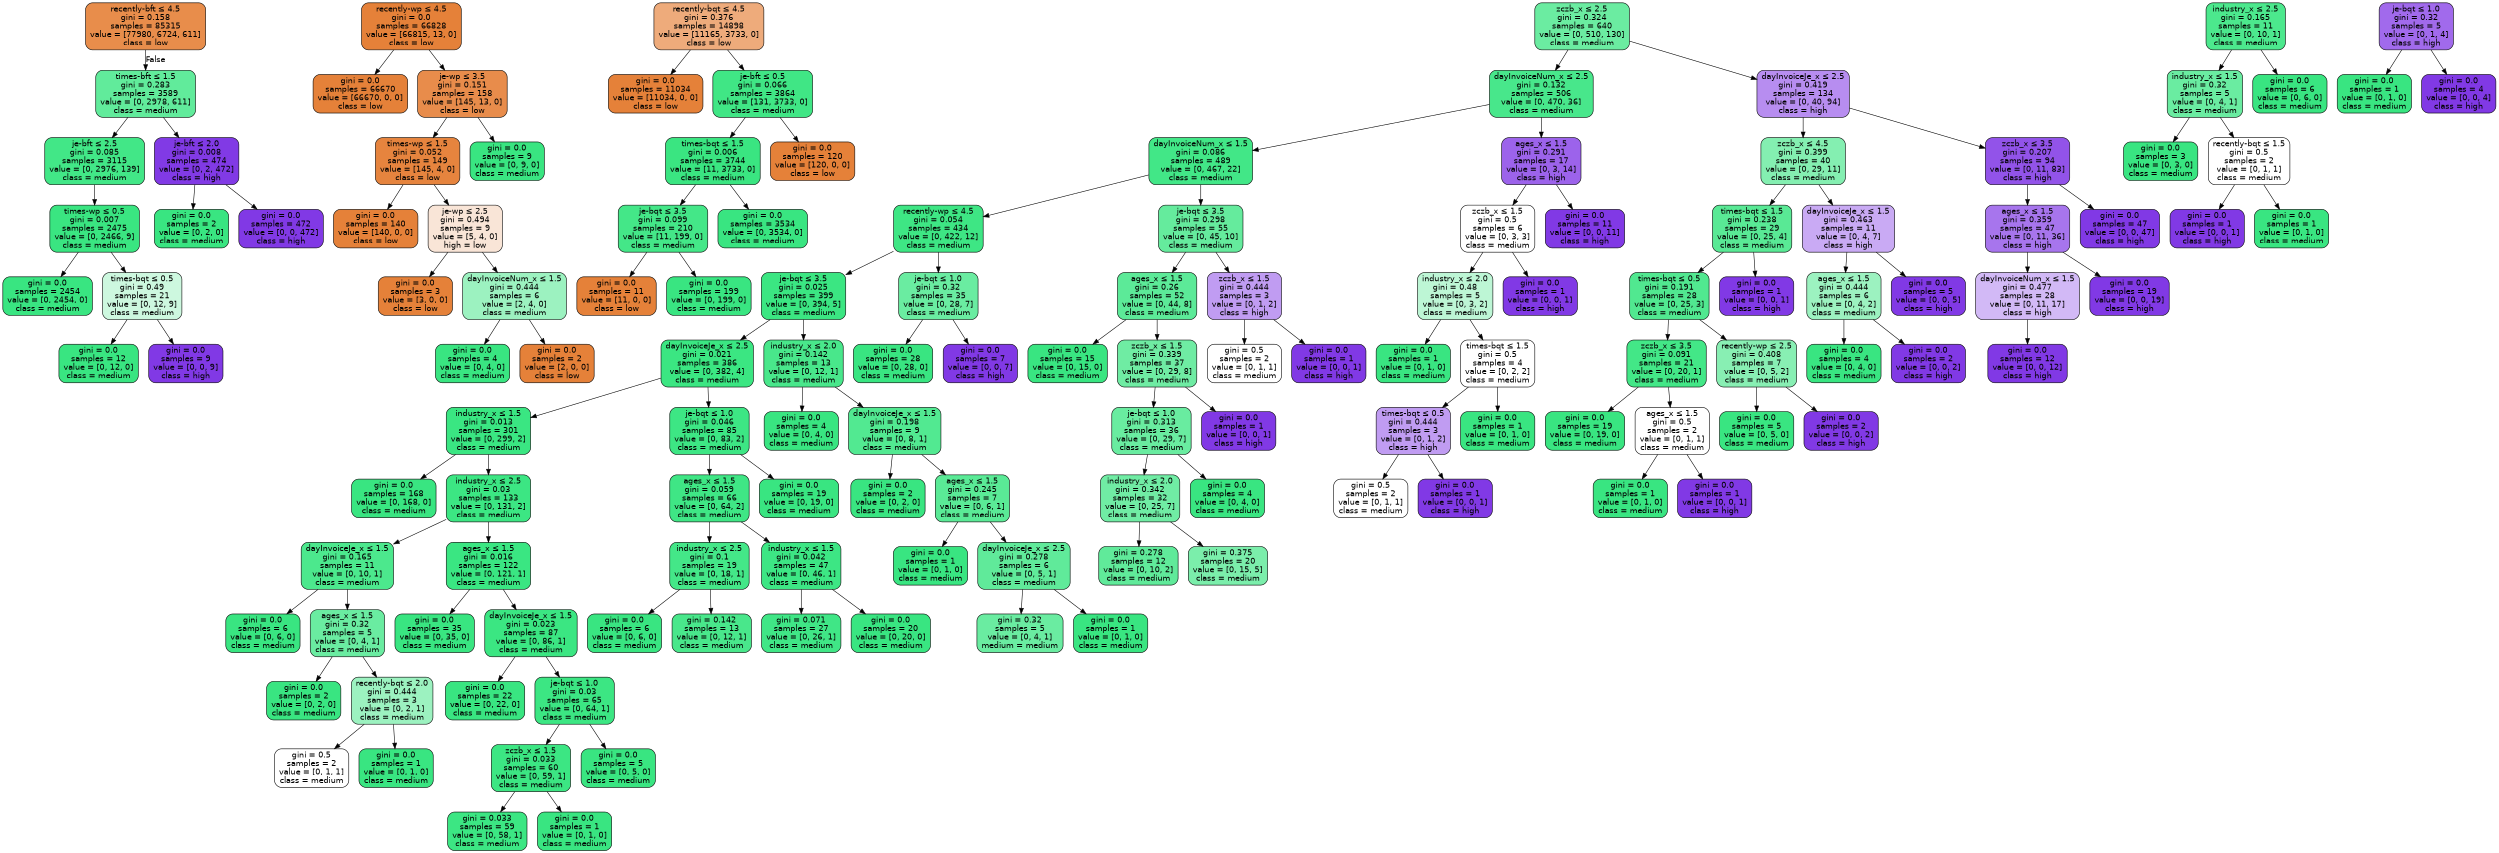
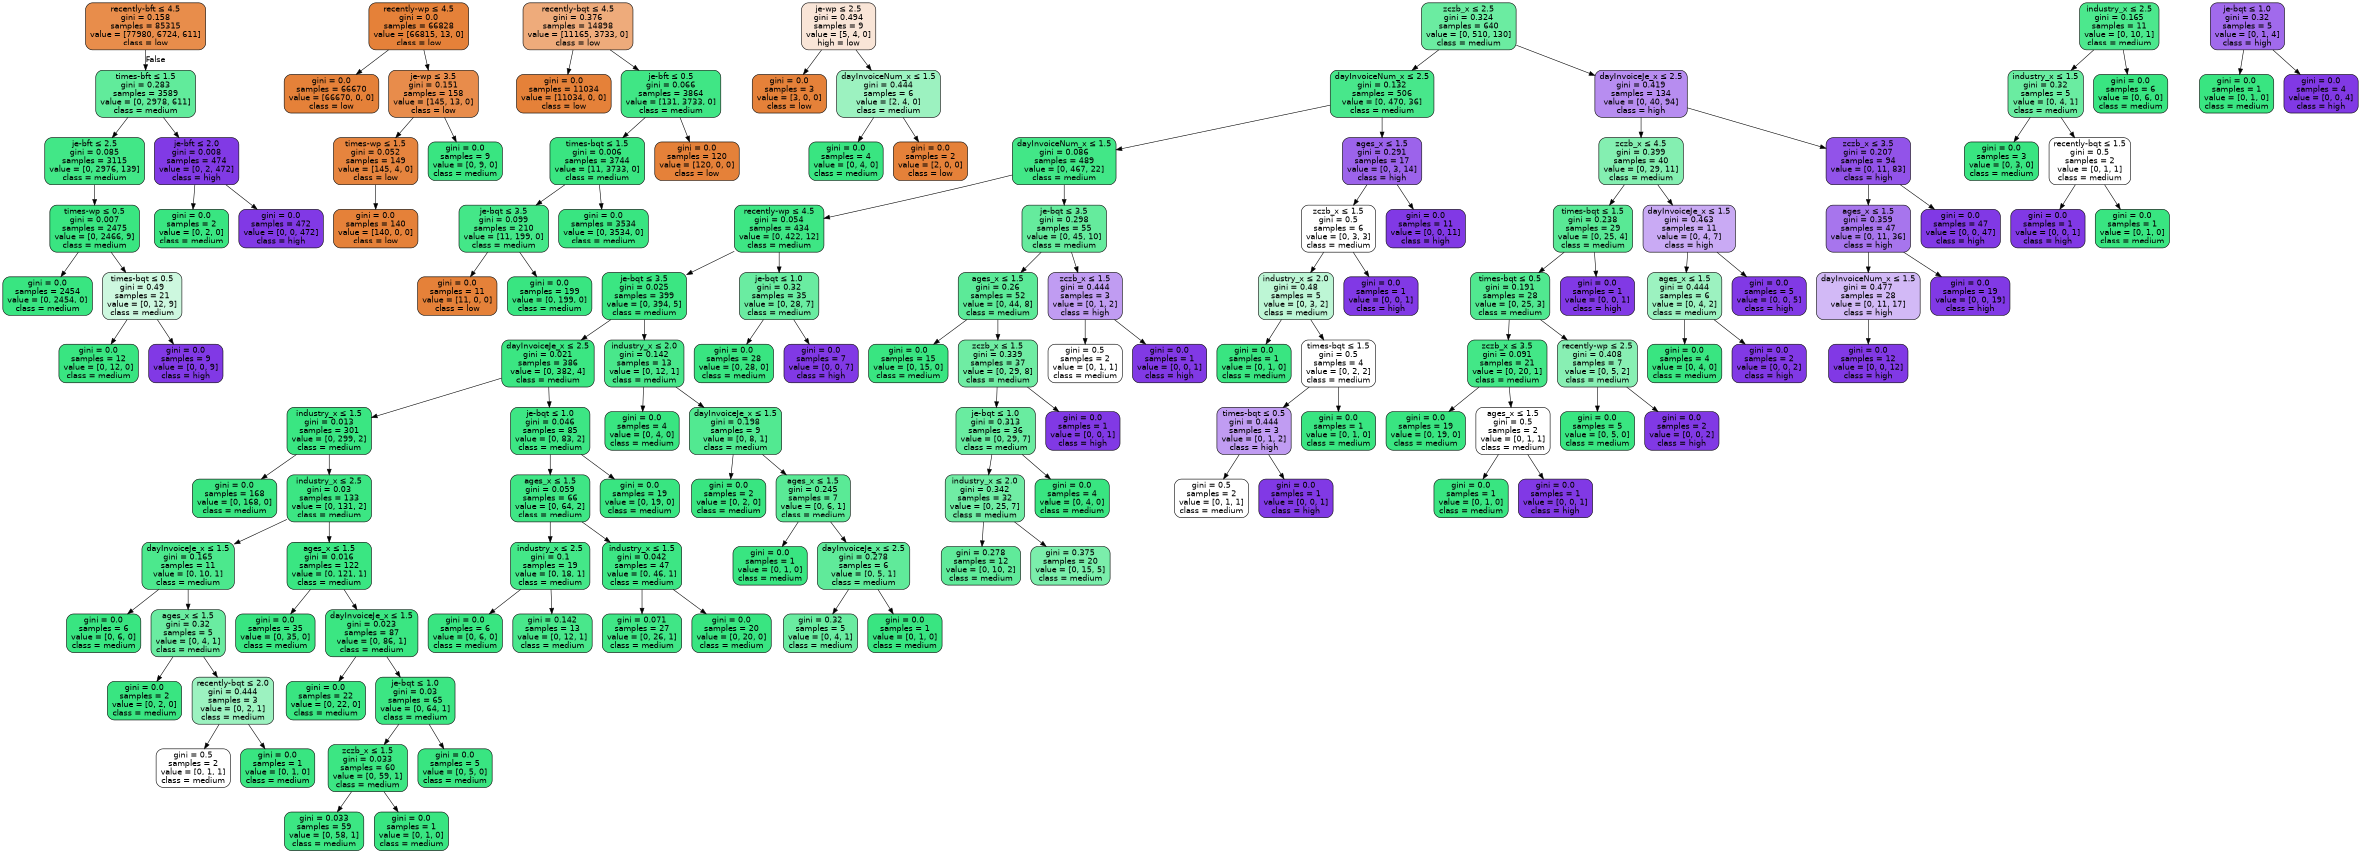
(440, 193) -> none
(1020, 646) -> (821, 646)
